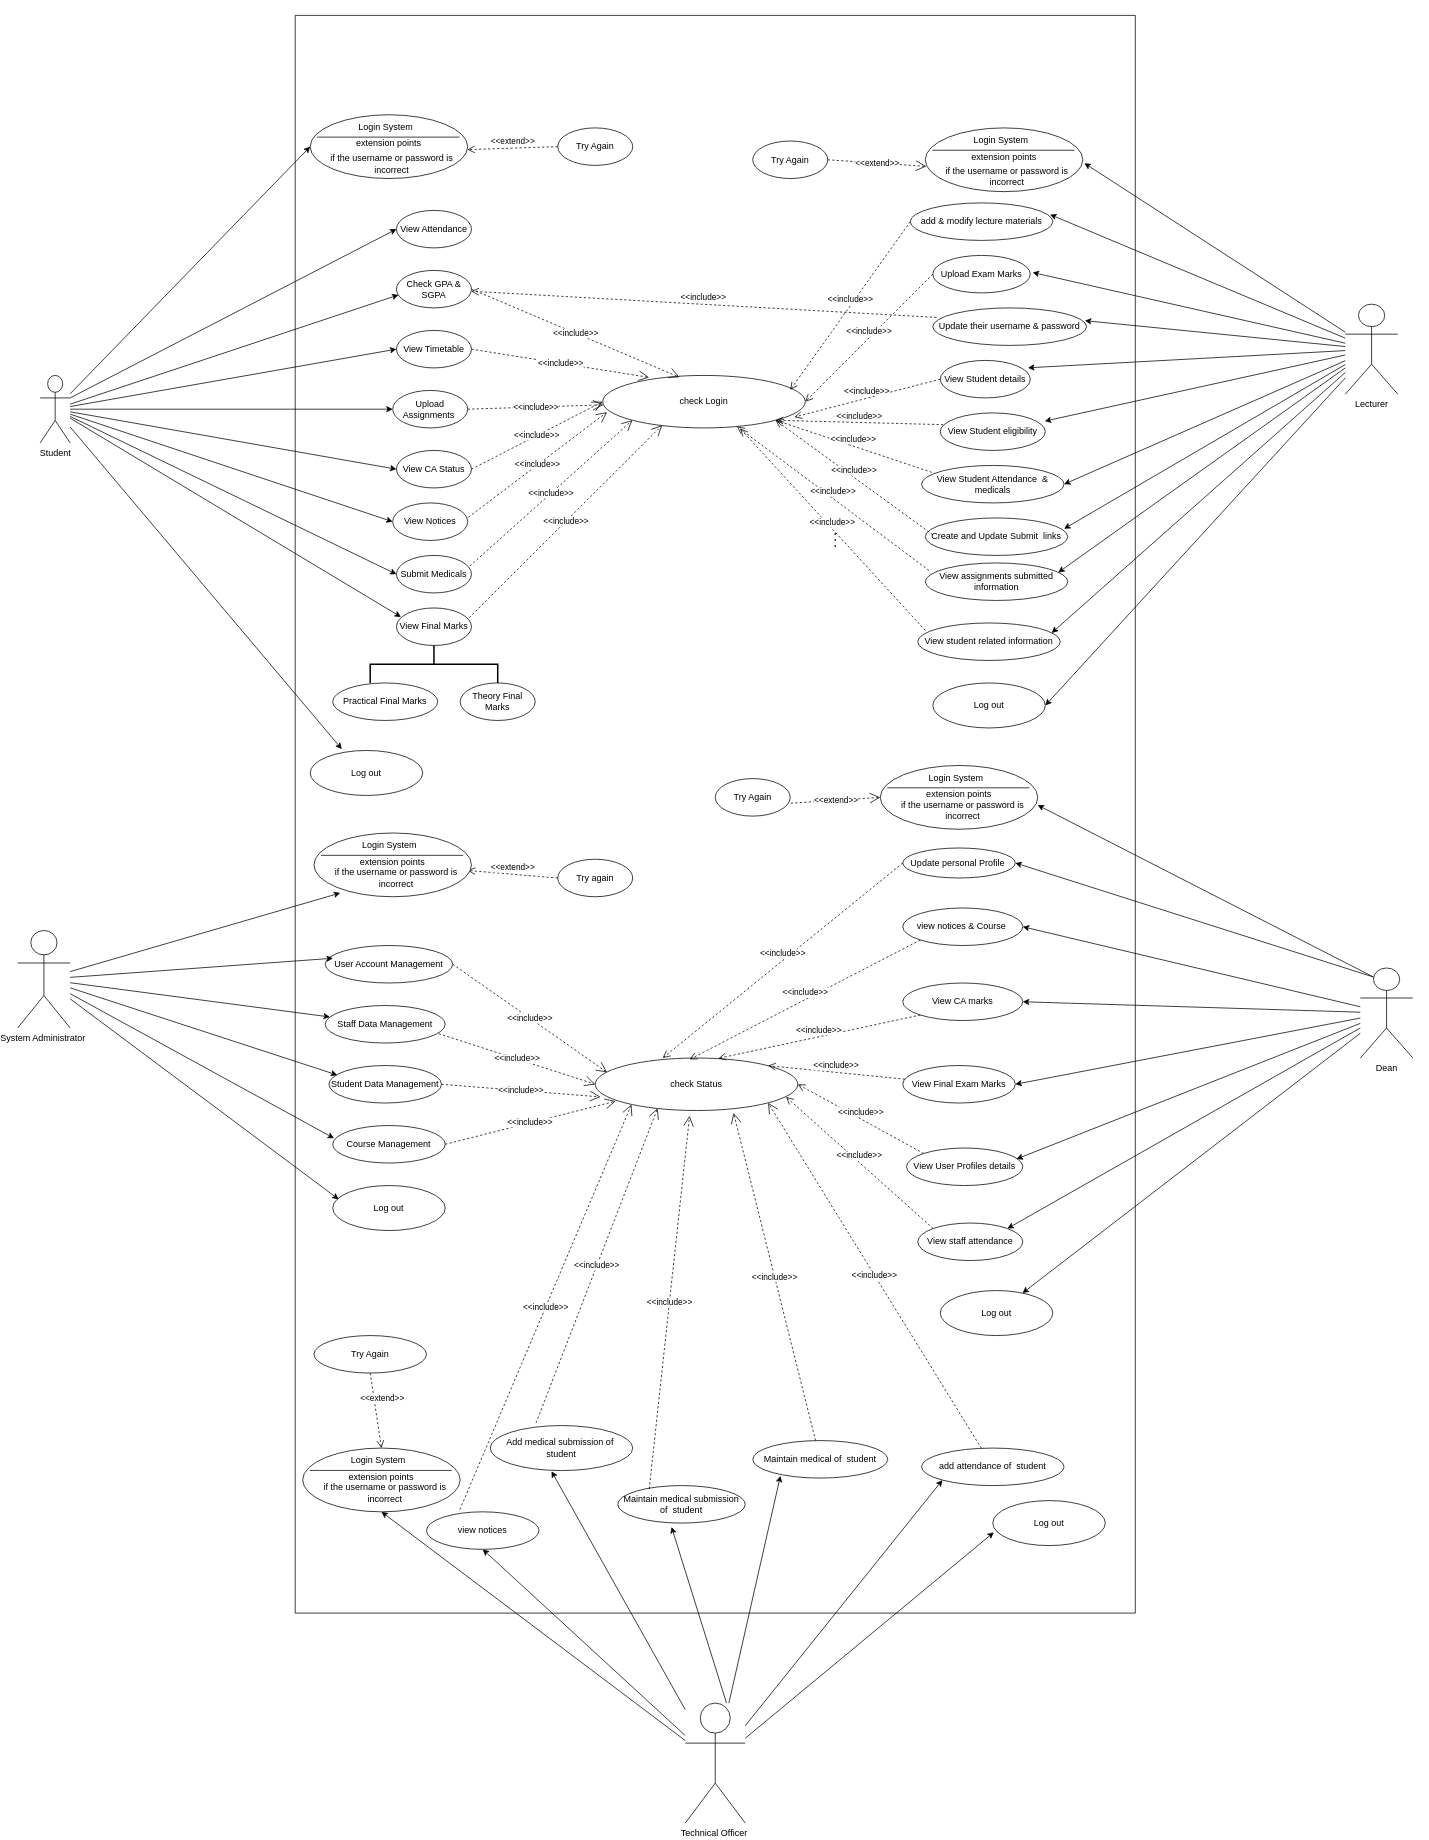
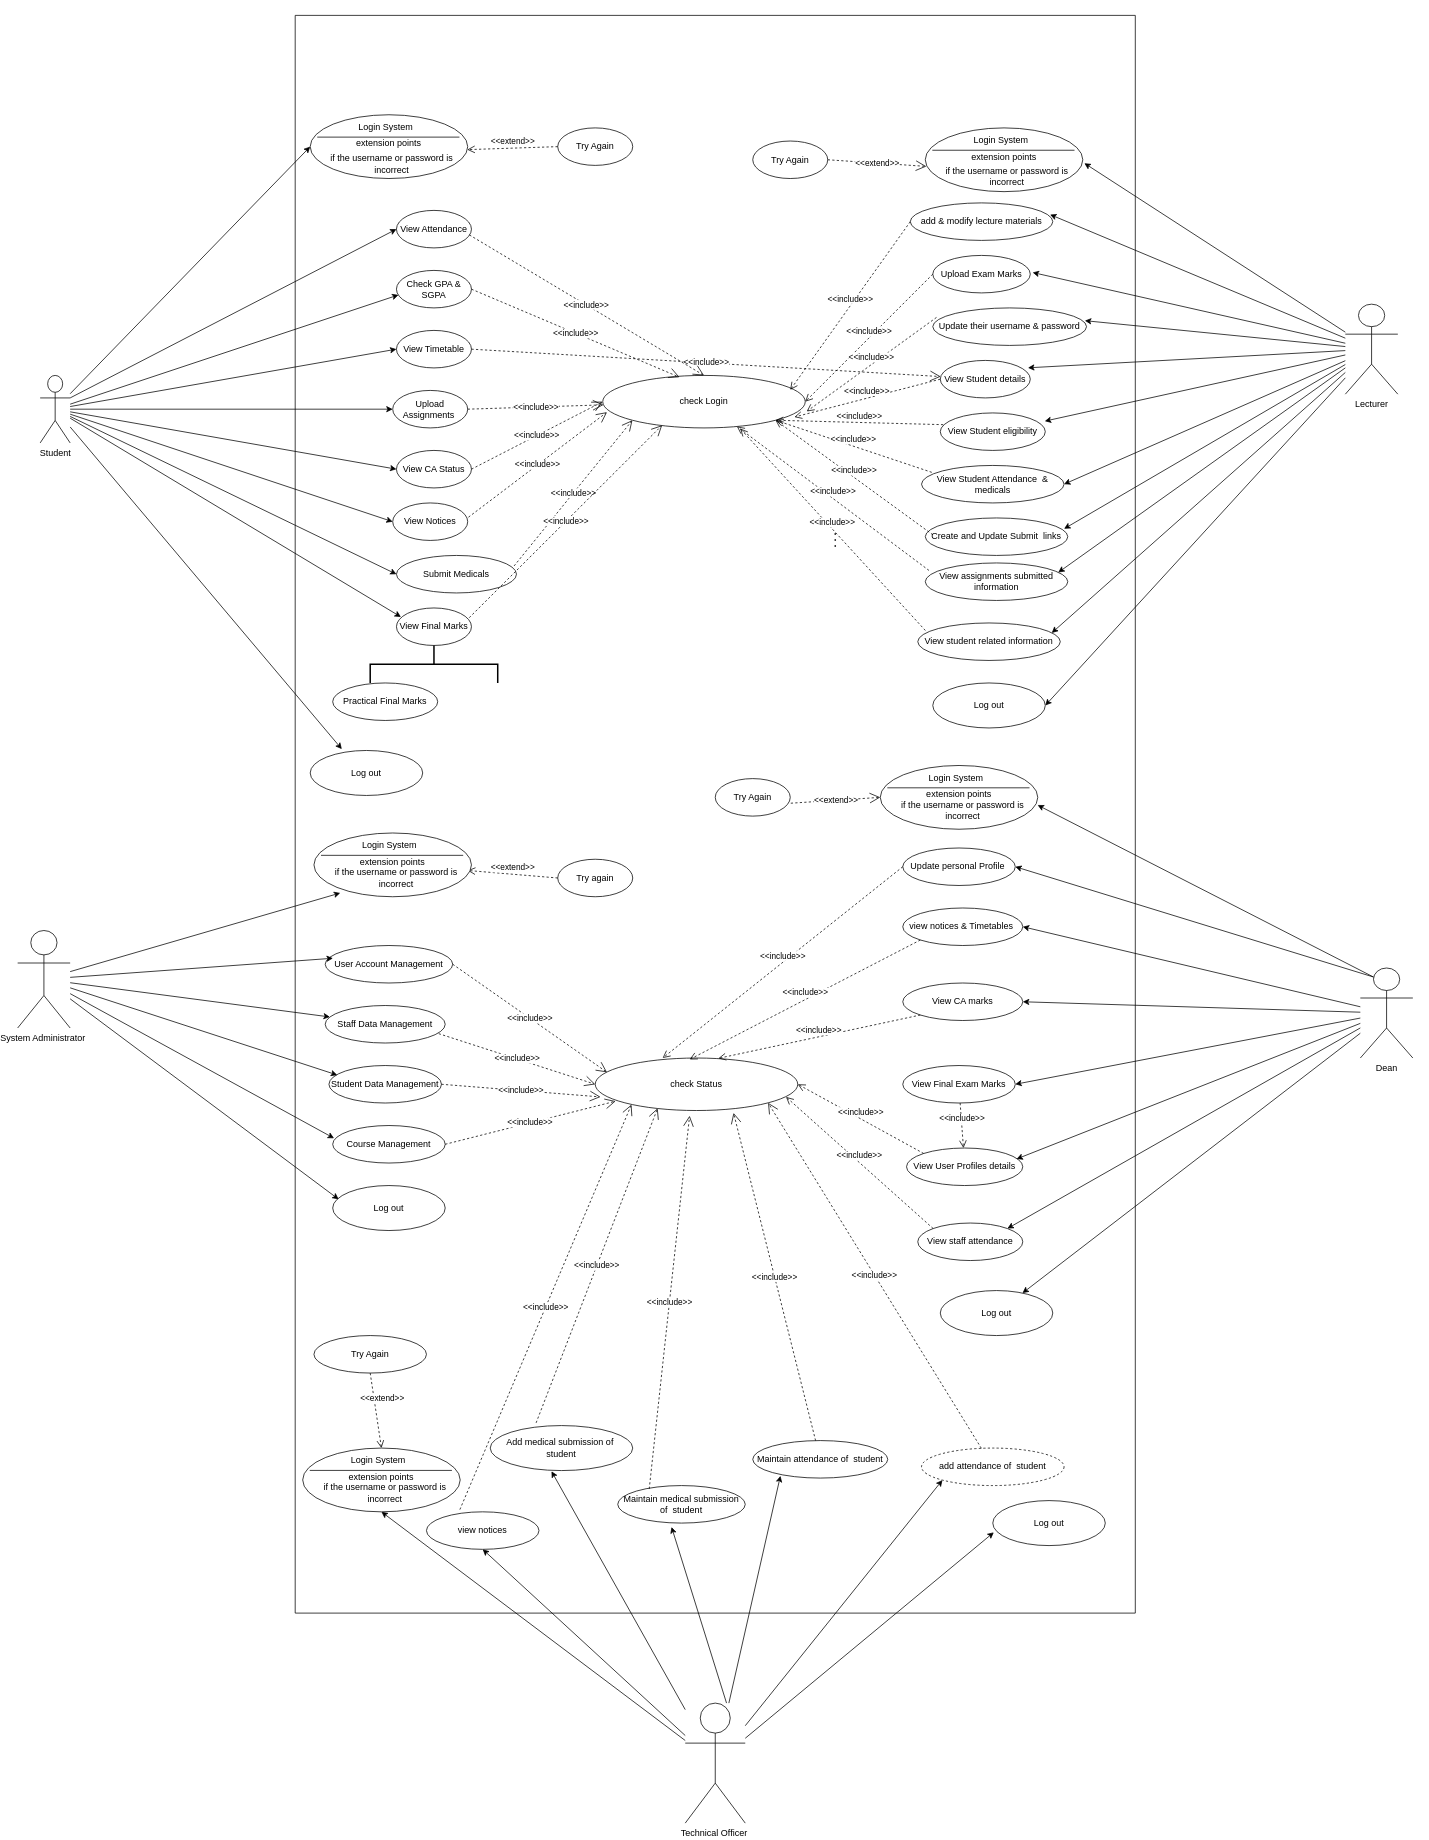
none -> (585, 304)
(758, 307) -> (872, 364)
(561, 363) -> (812, 369)
(434, 574) -> (456, 574)
(498, 702) -> none
(959, 863) -> (959, 867)
(963, 927) -> (963, 927)
(838, 1072) -> (962, 1124)
(820, 1459) -> (820, 1459)
(993, 1467) -> (993, 1467)
